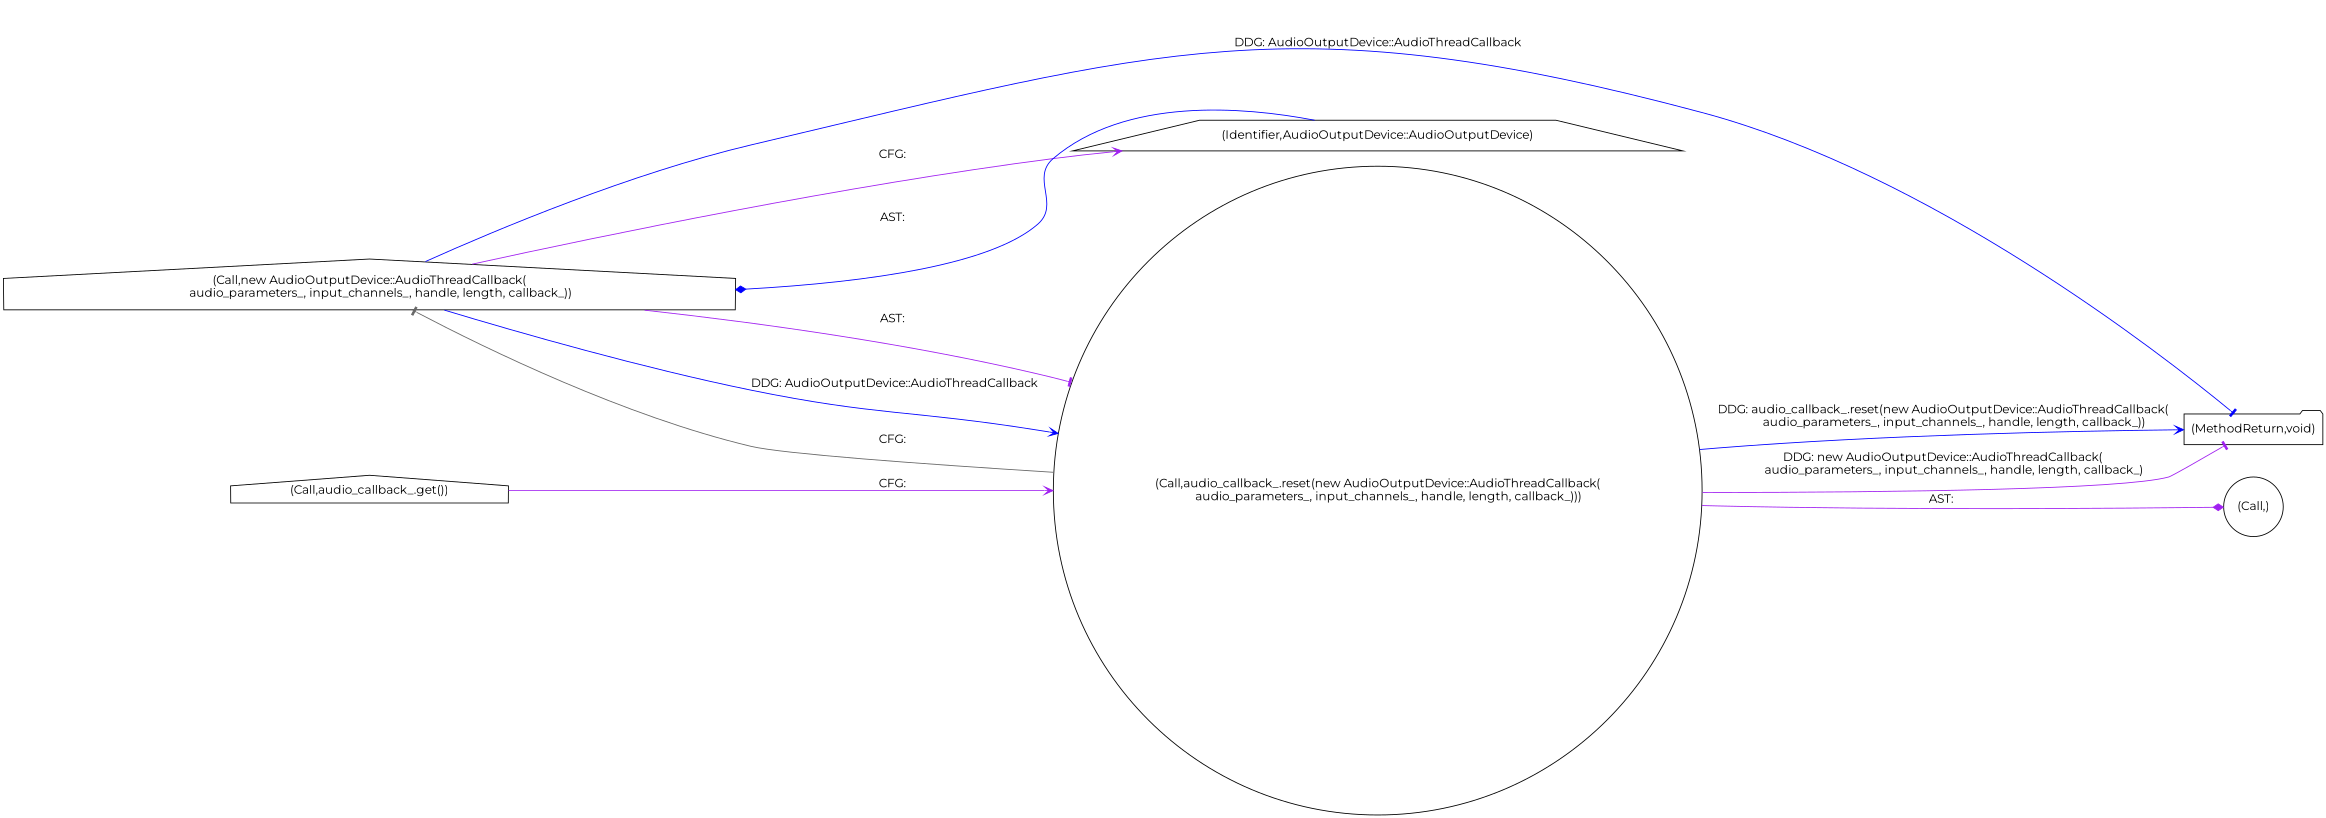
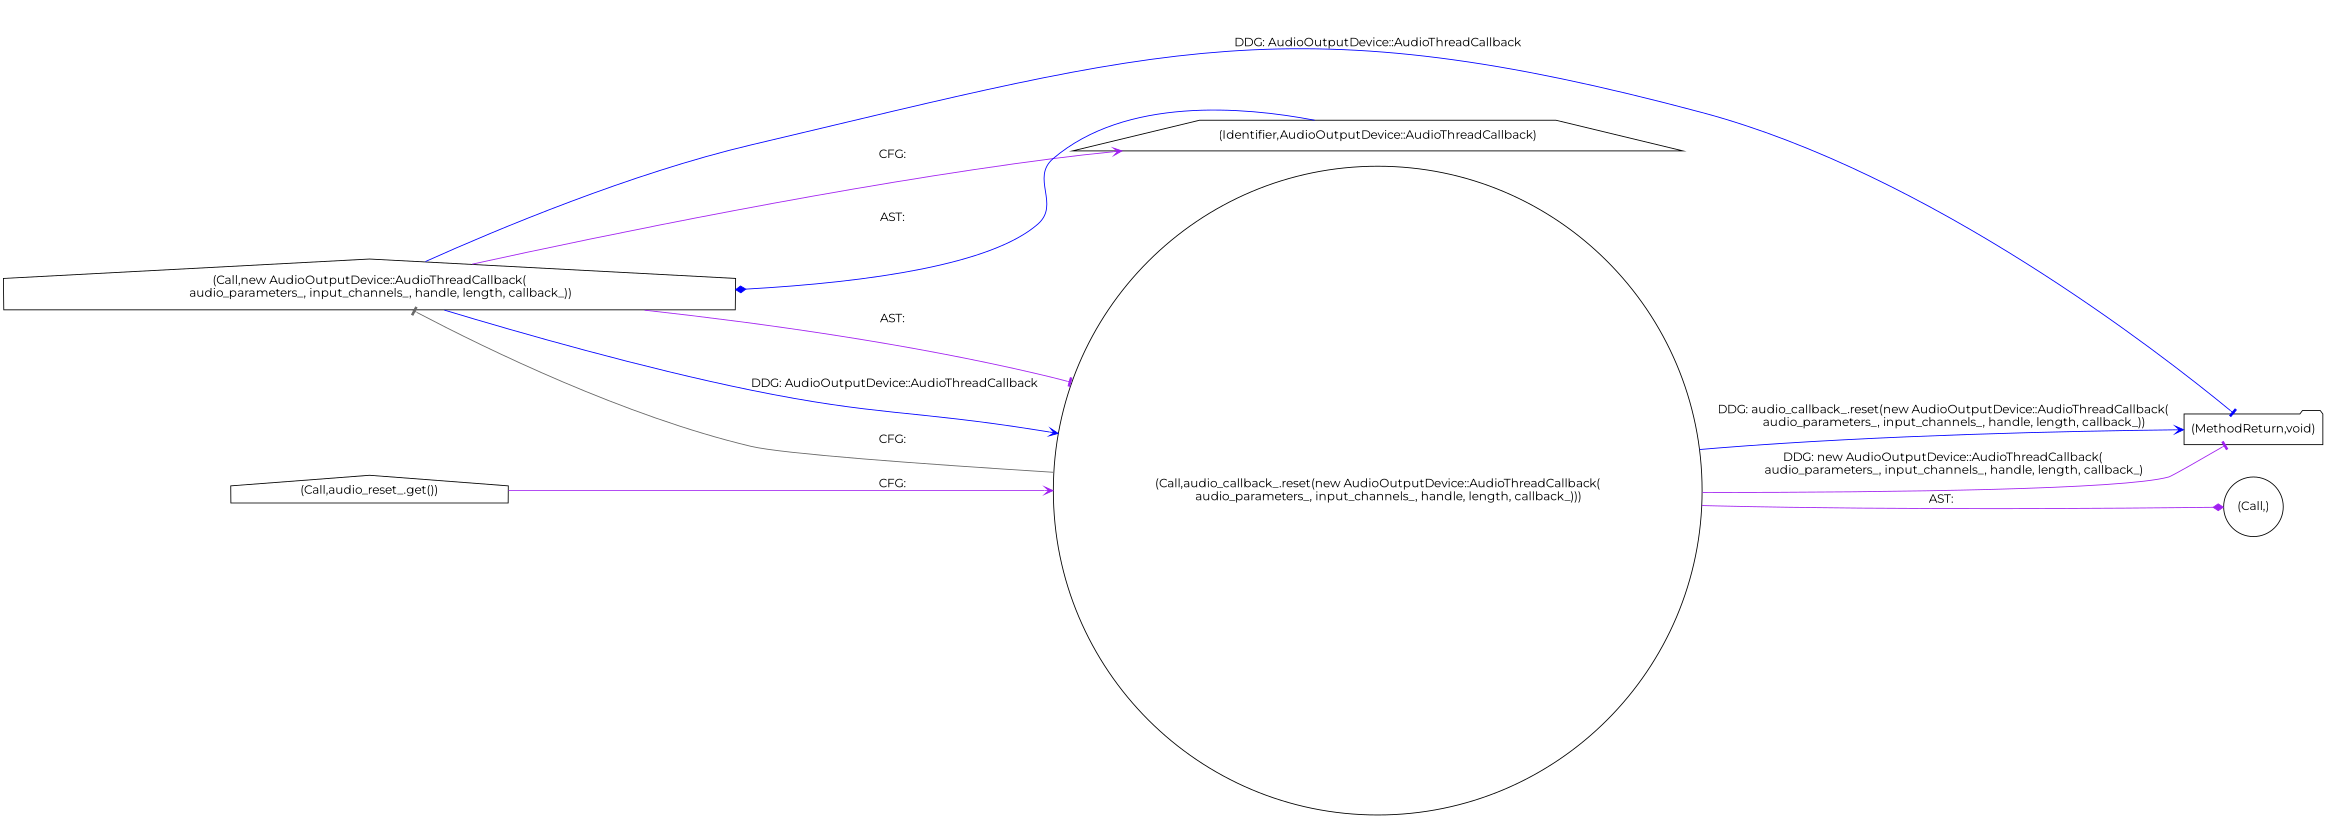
(1378, 136) -> (1378, 136)
(370, 491) -> (370, 491)
